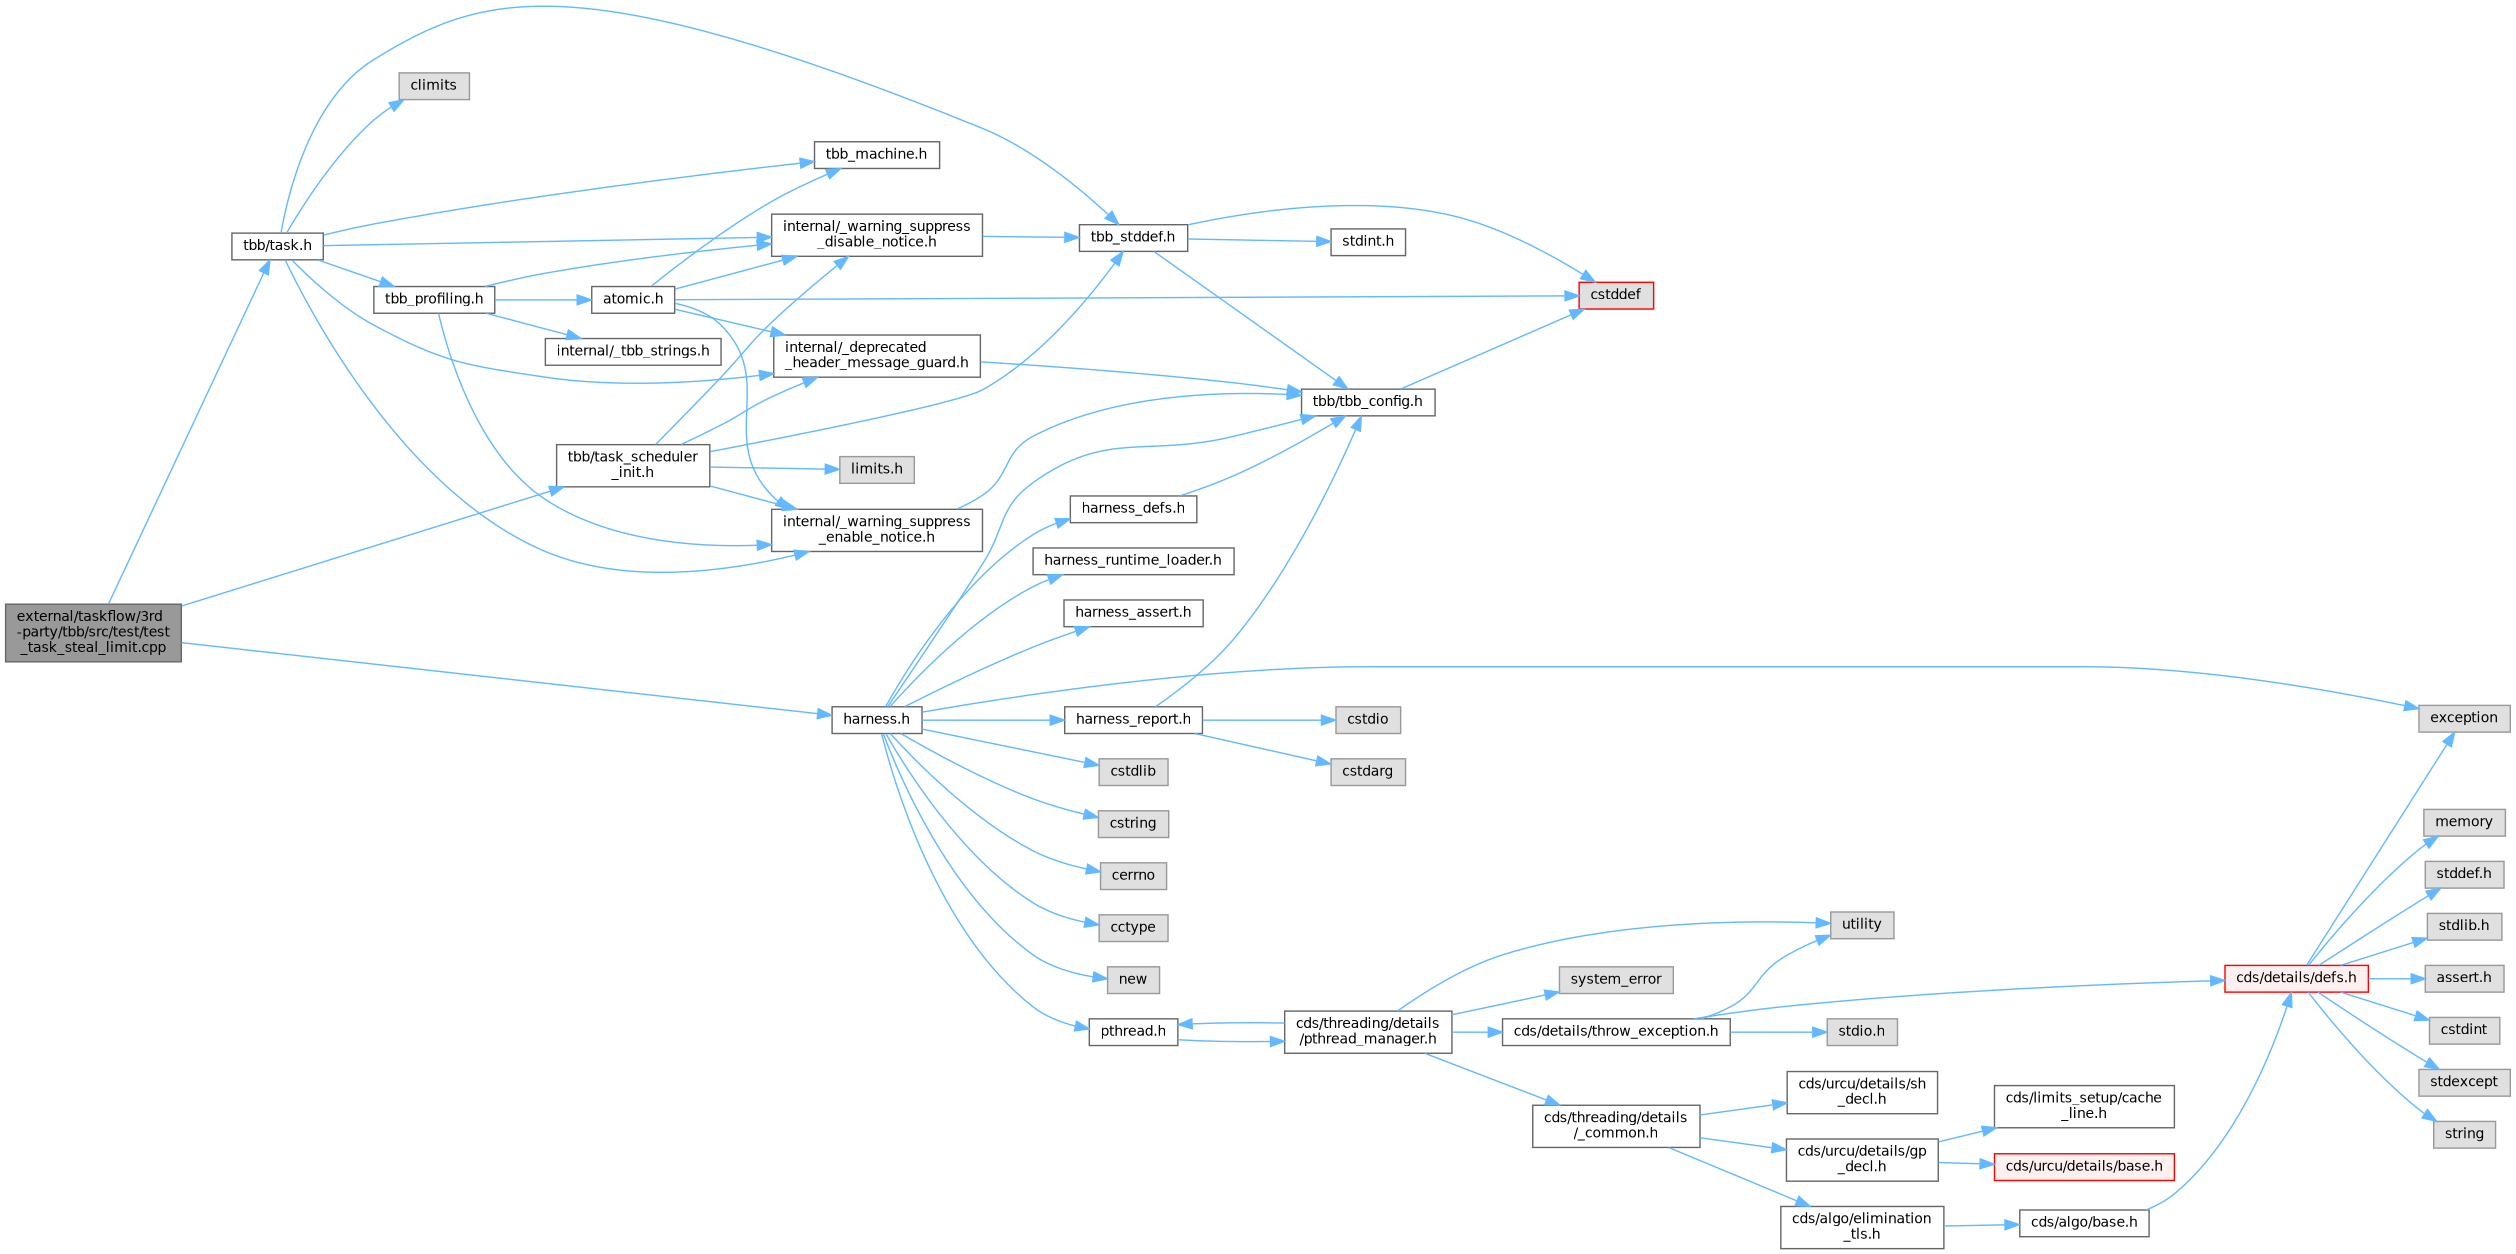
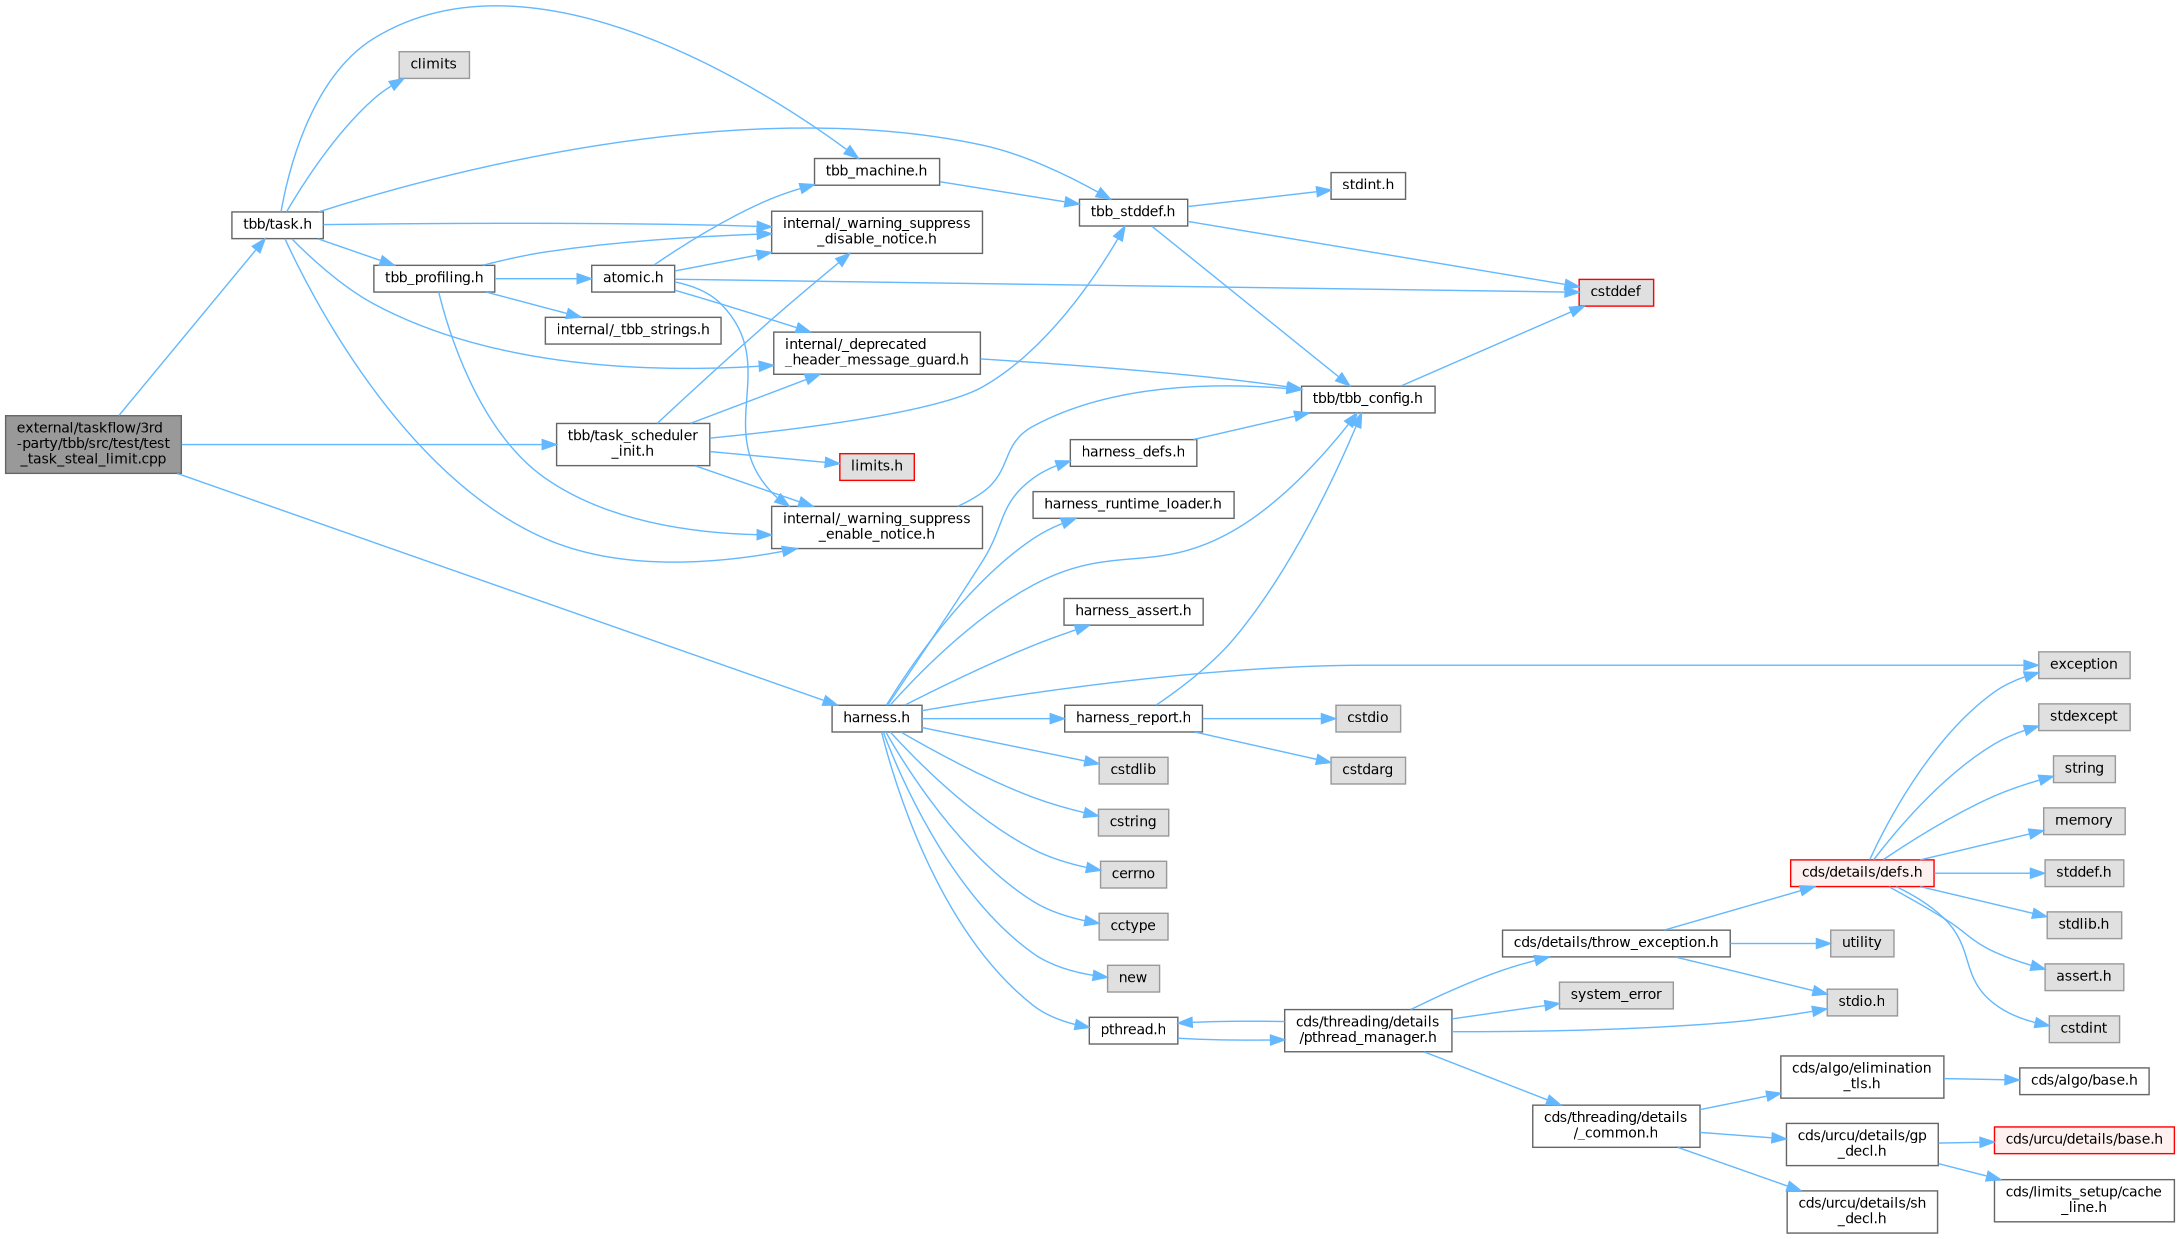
(1024, 237) -> (1002, 192)
(877, 470) -> (877, 467)
(1599, 934) -> (1633, 1028)
(2235, 1122) -> none
